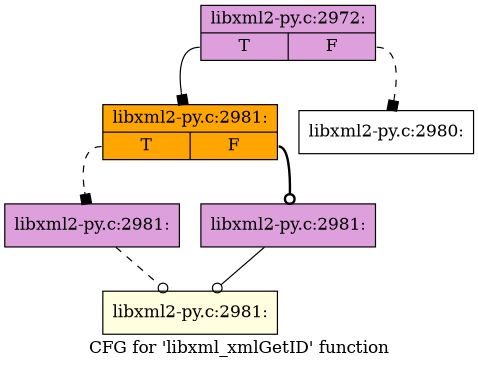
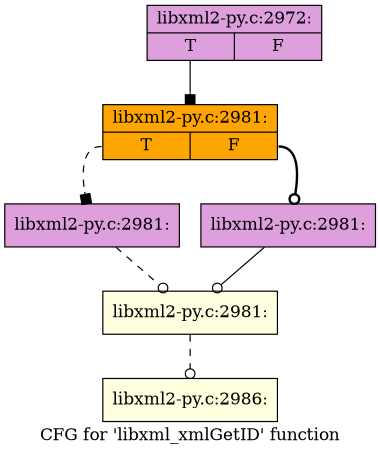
(386, 132) -> none
none -> (190, 400)
